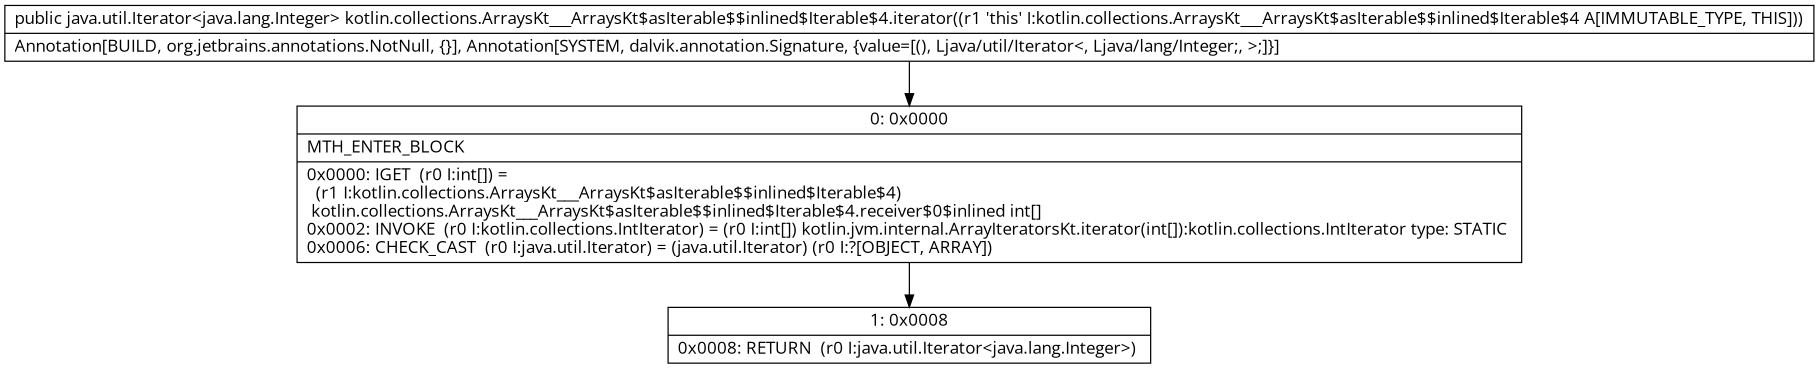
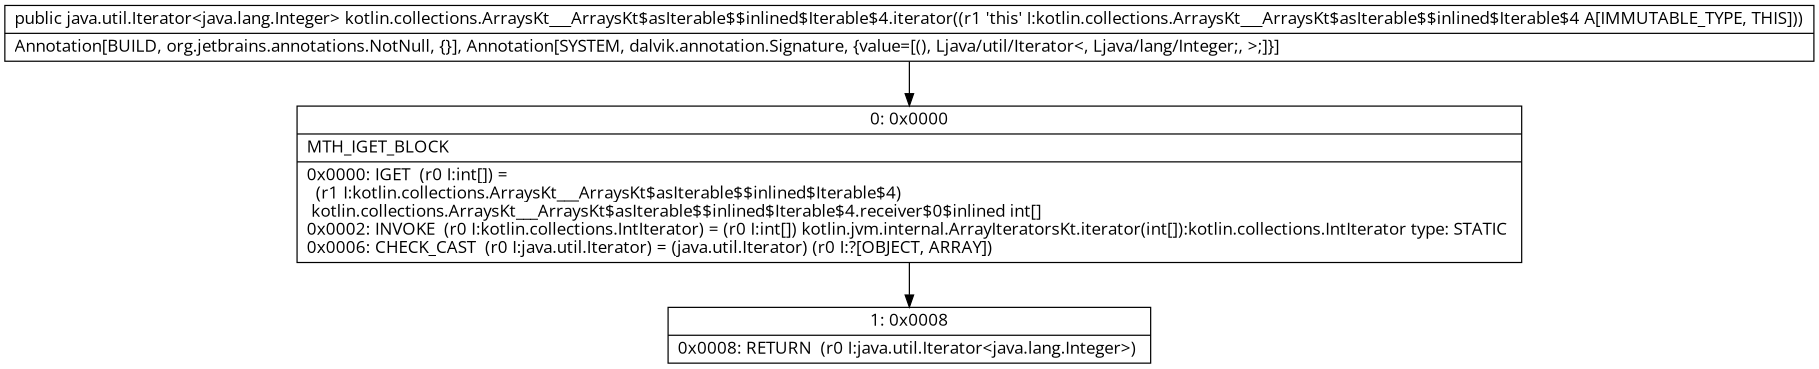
(386, 147) -> (378, 147)
